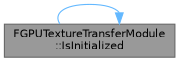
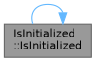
(90, 41) -> (48, 41)
